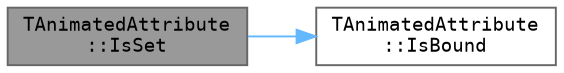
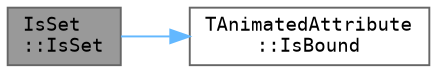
(127, 36) -> (64, 36)
